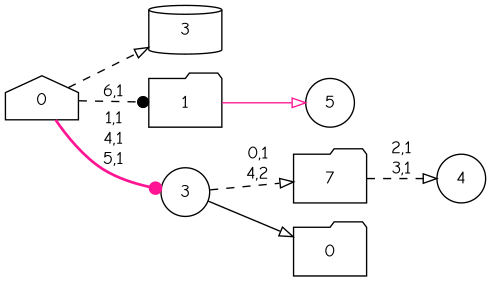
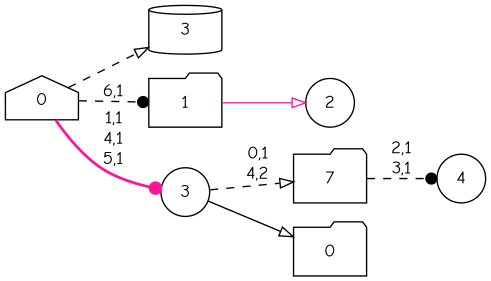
(330, 103) -> (330, 103)
(396, 179) -> (396, 179)
